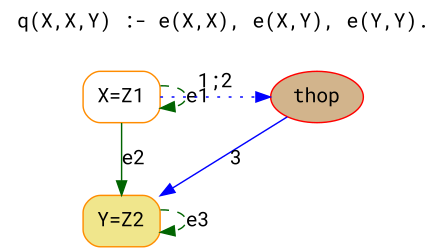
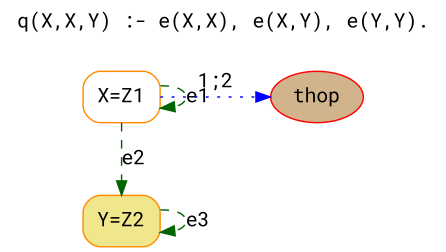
(122, 152) -> (122, 152)
(230, 152) -> none
